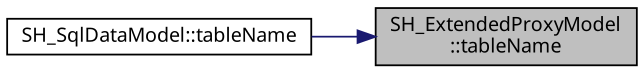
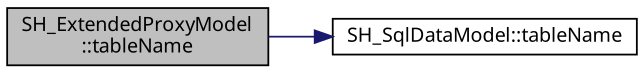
(334, 37) -> (291, 37)
